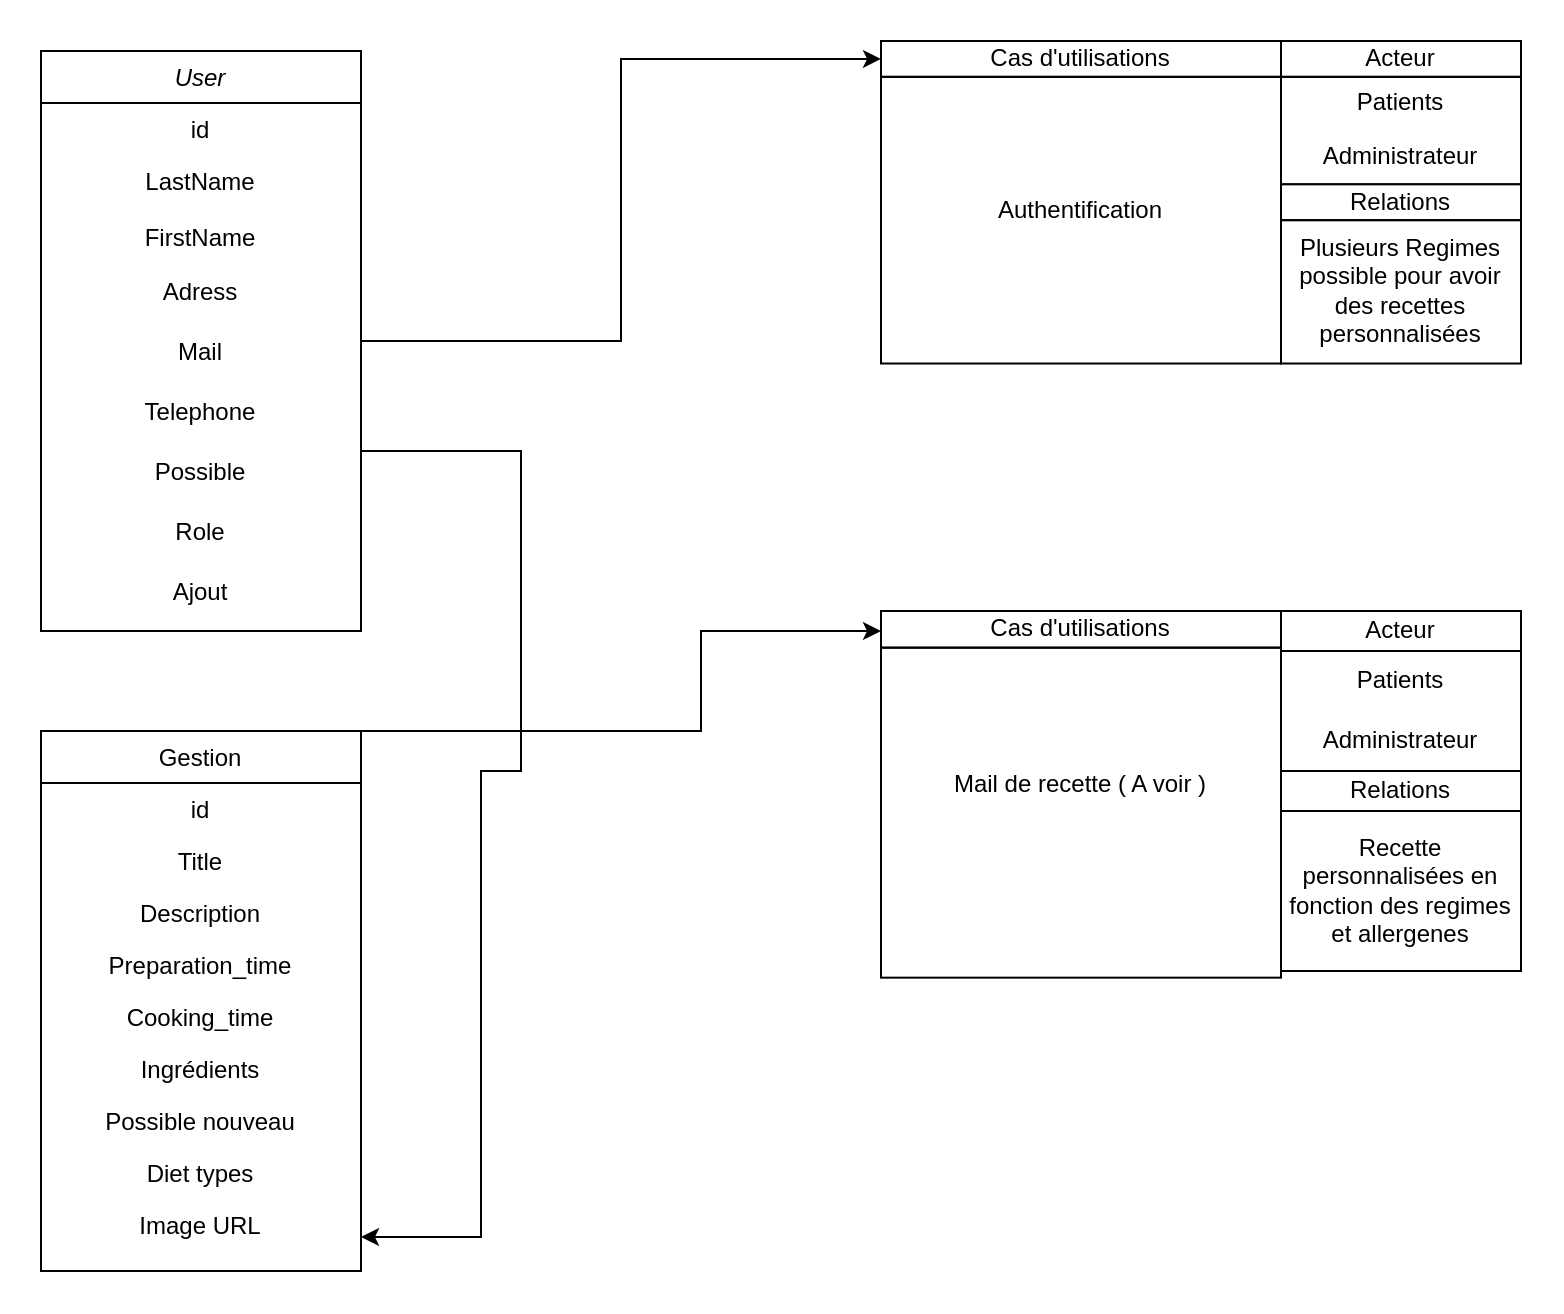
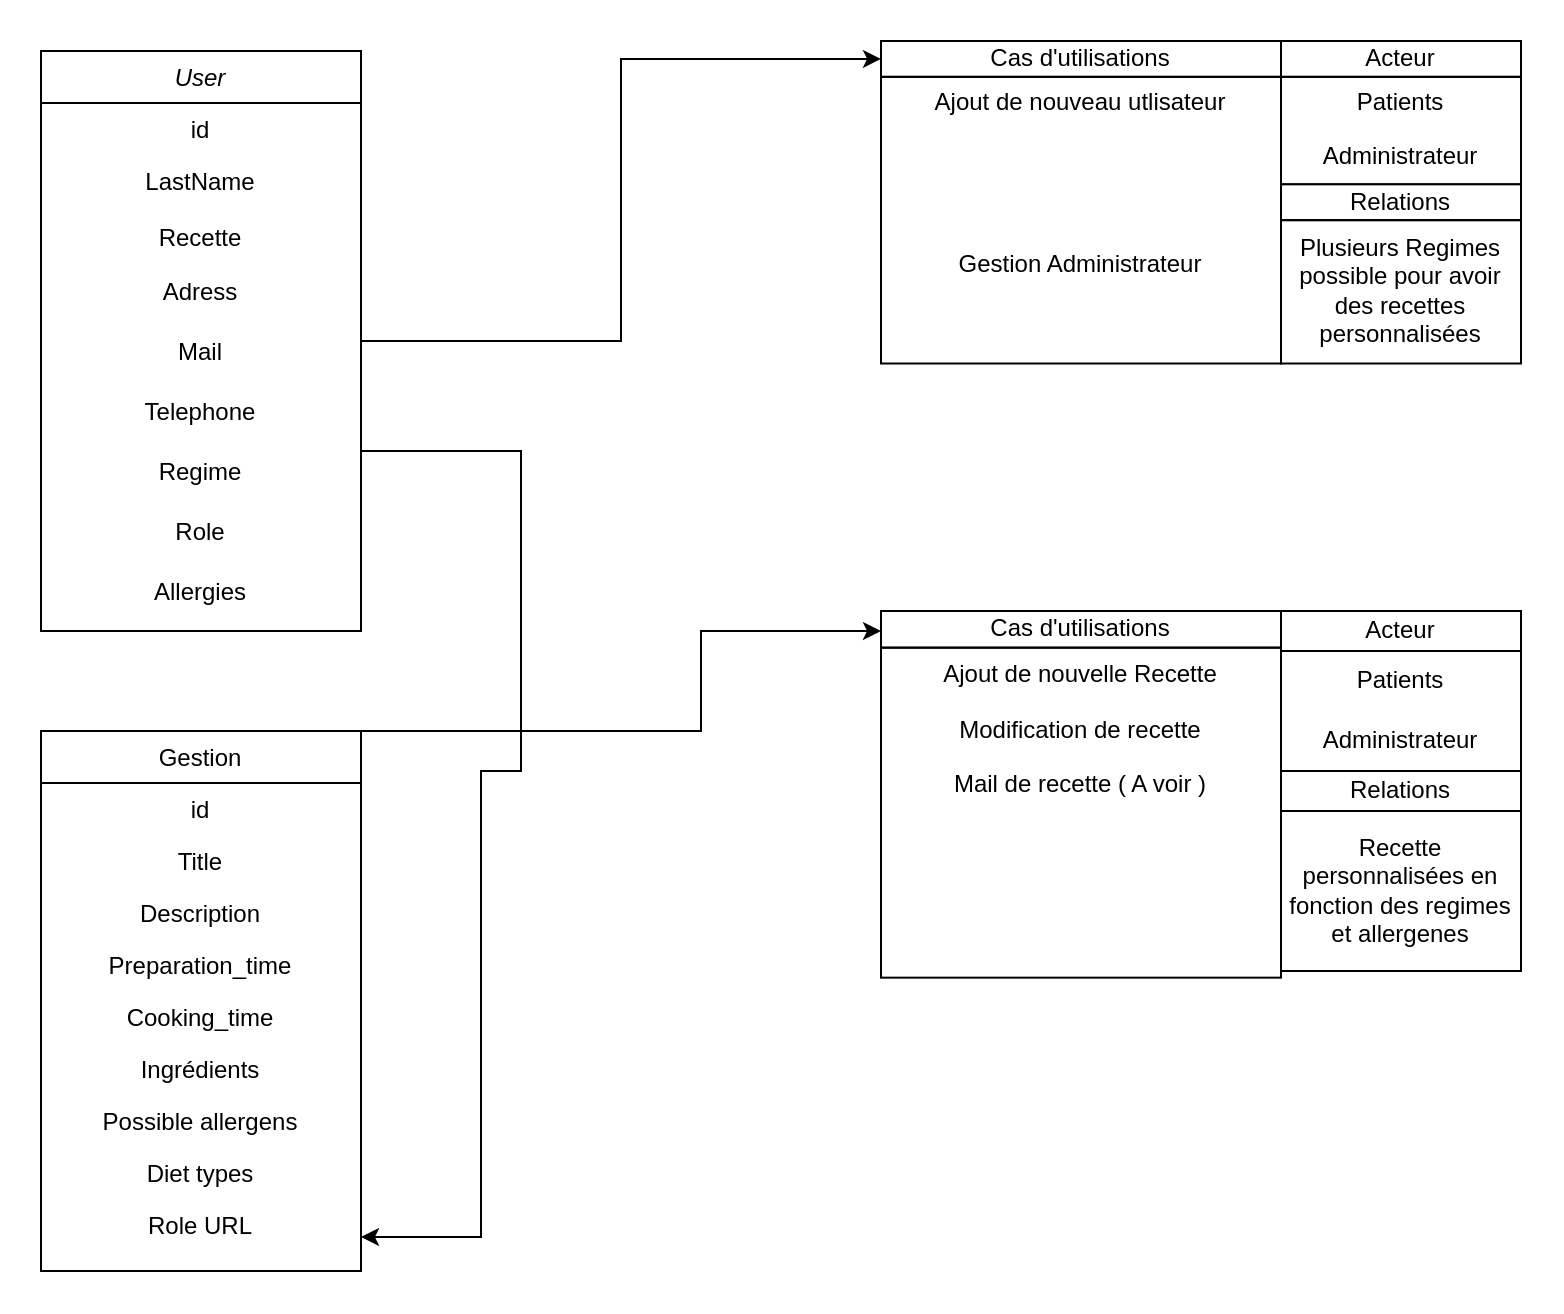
none -> (1081, 104)
(1081, 211) -> none
(200, 238) -> (200, 238)
none -> (1081, 265)
(201, 473) -> (201, 473)
(201, 593) -> (201, 593)
none -> (1081, 675)
none -> (1081, 730)
(200, 1122) -> (200, 1122)
(200, 1226) -> (200, 1226)
